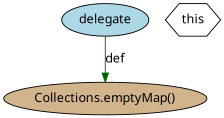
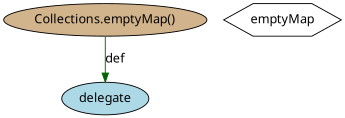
(193, 20) -> (282, 20)
(105, 55) -> (105, 55)
